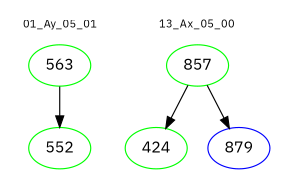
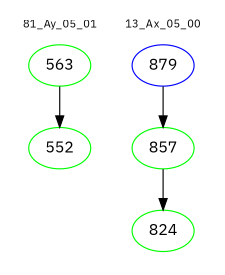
(60, 25) -> (60, 25)
(216, 102) -> (163, 101)
(156, 148) -> (163, 231)
